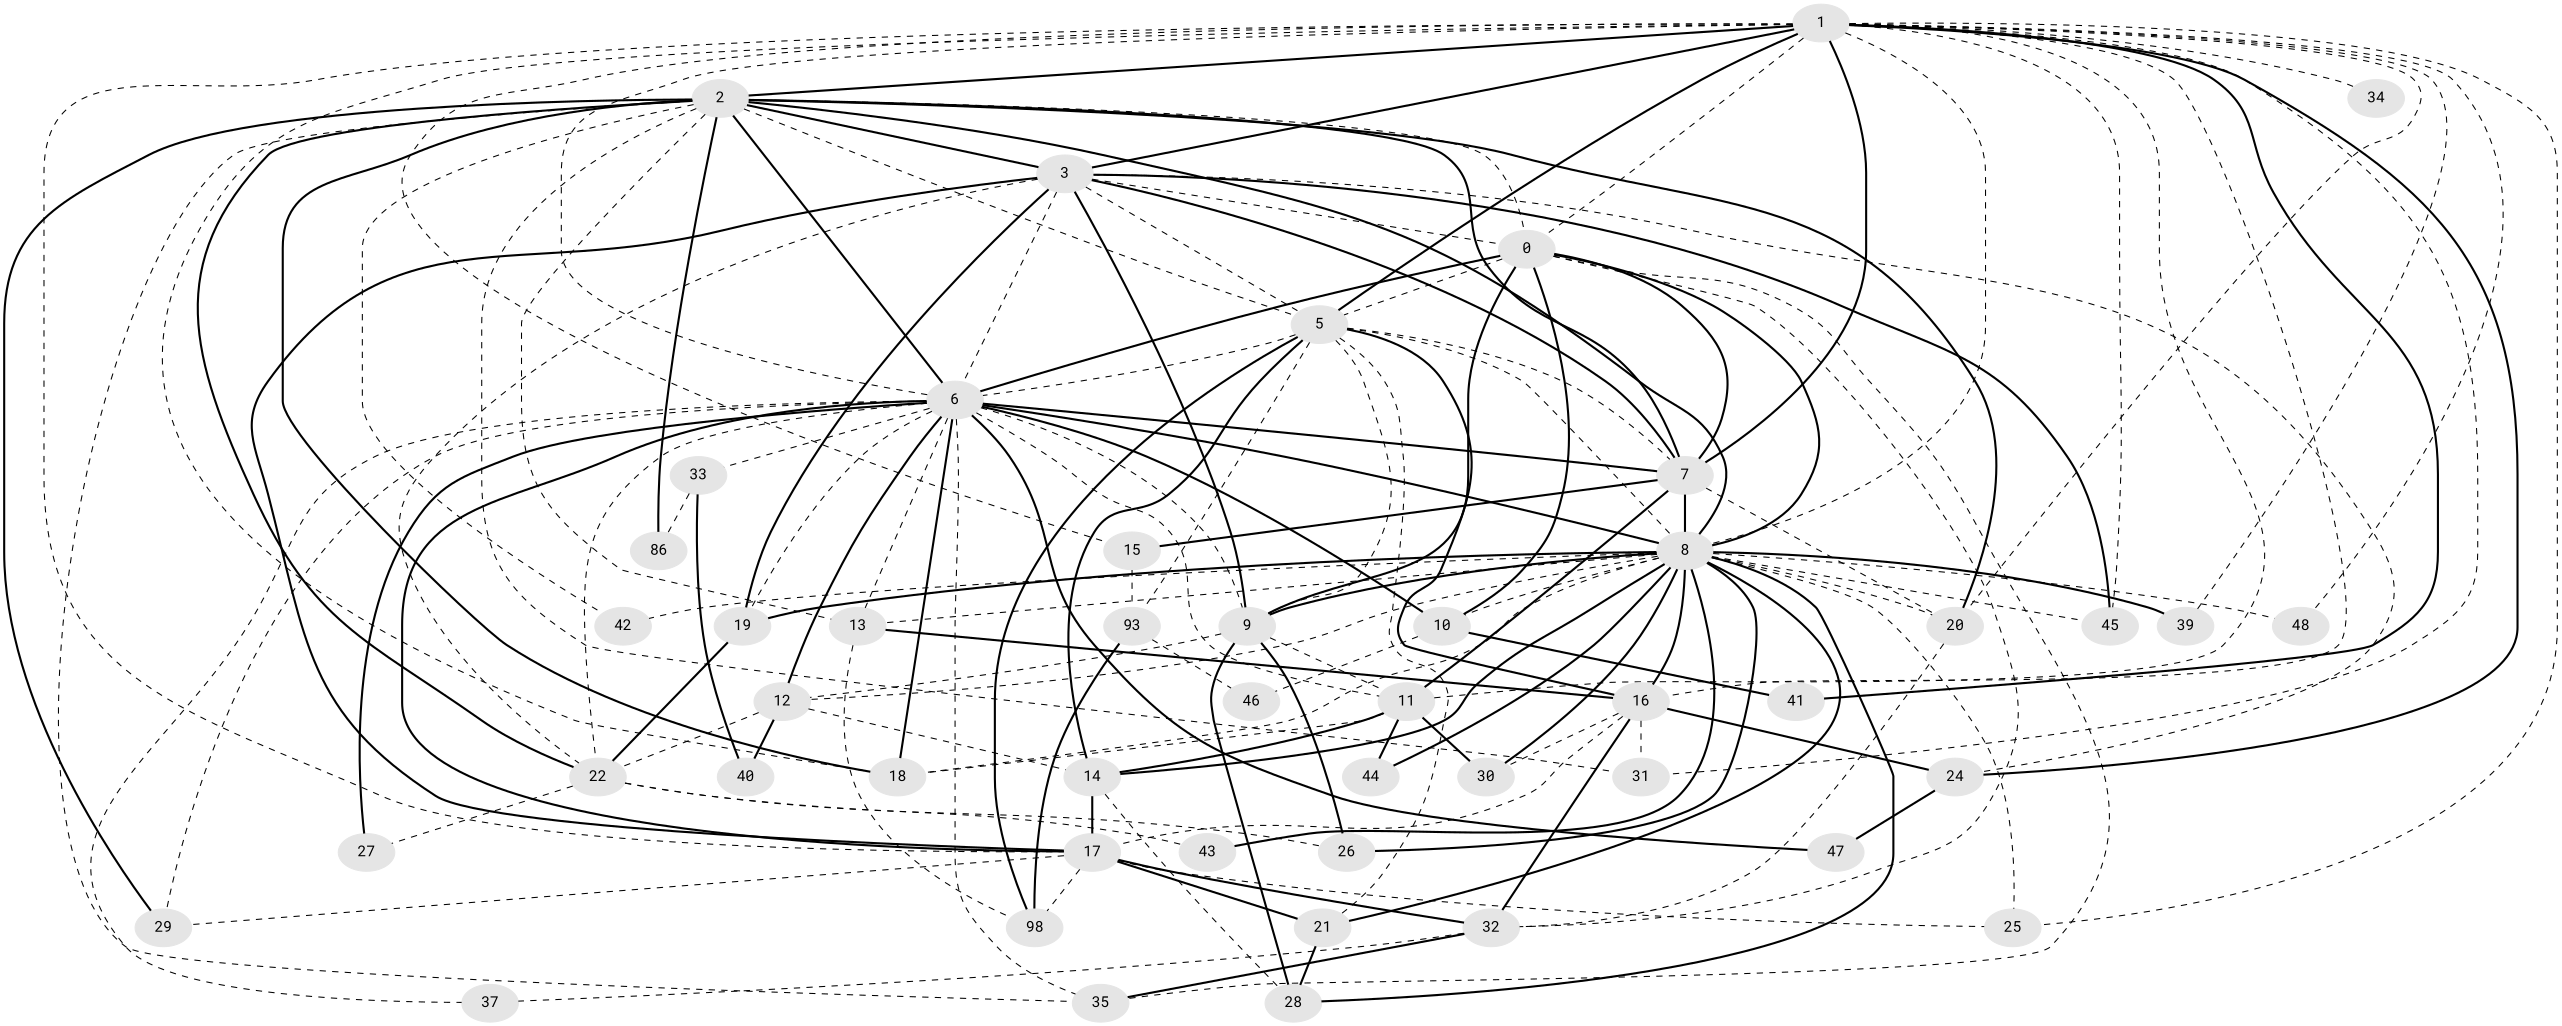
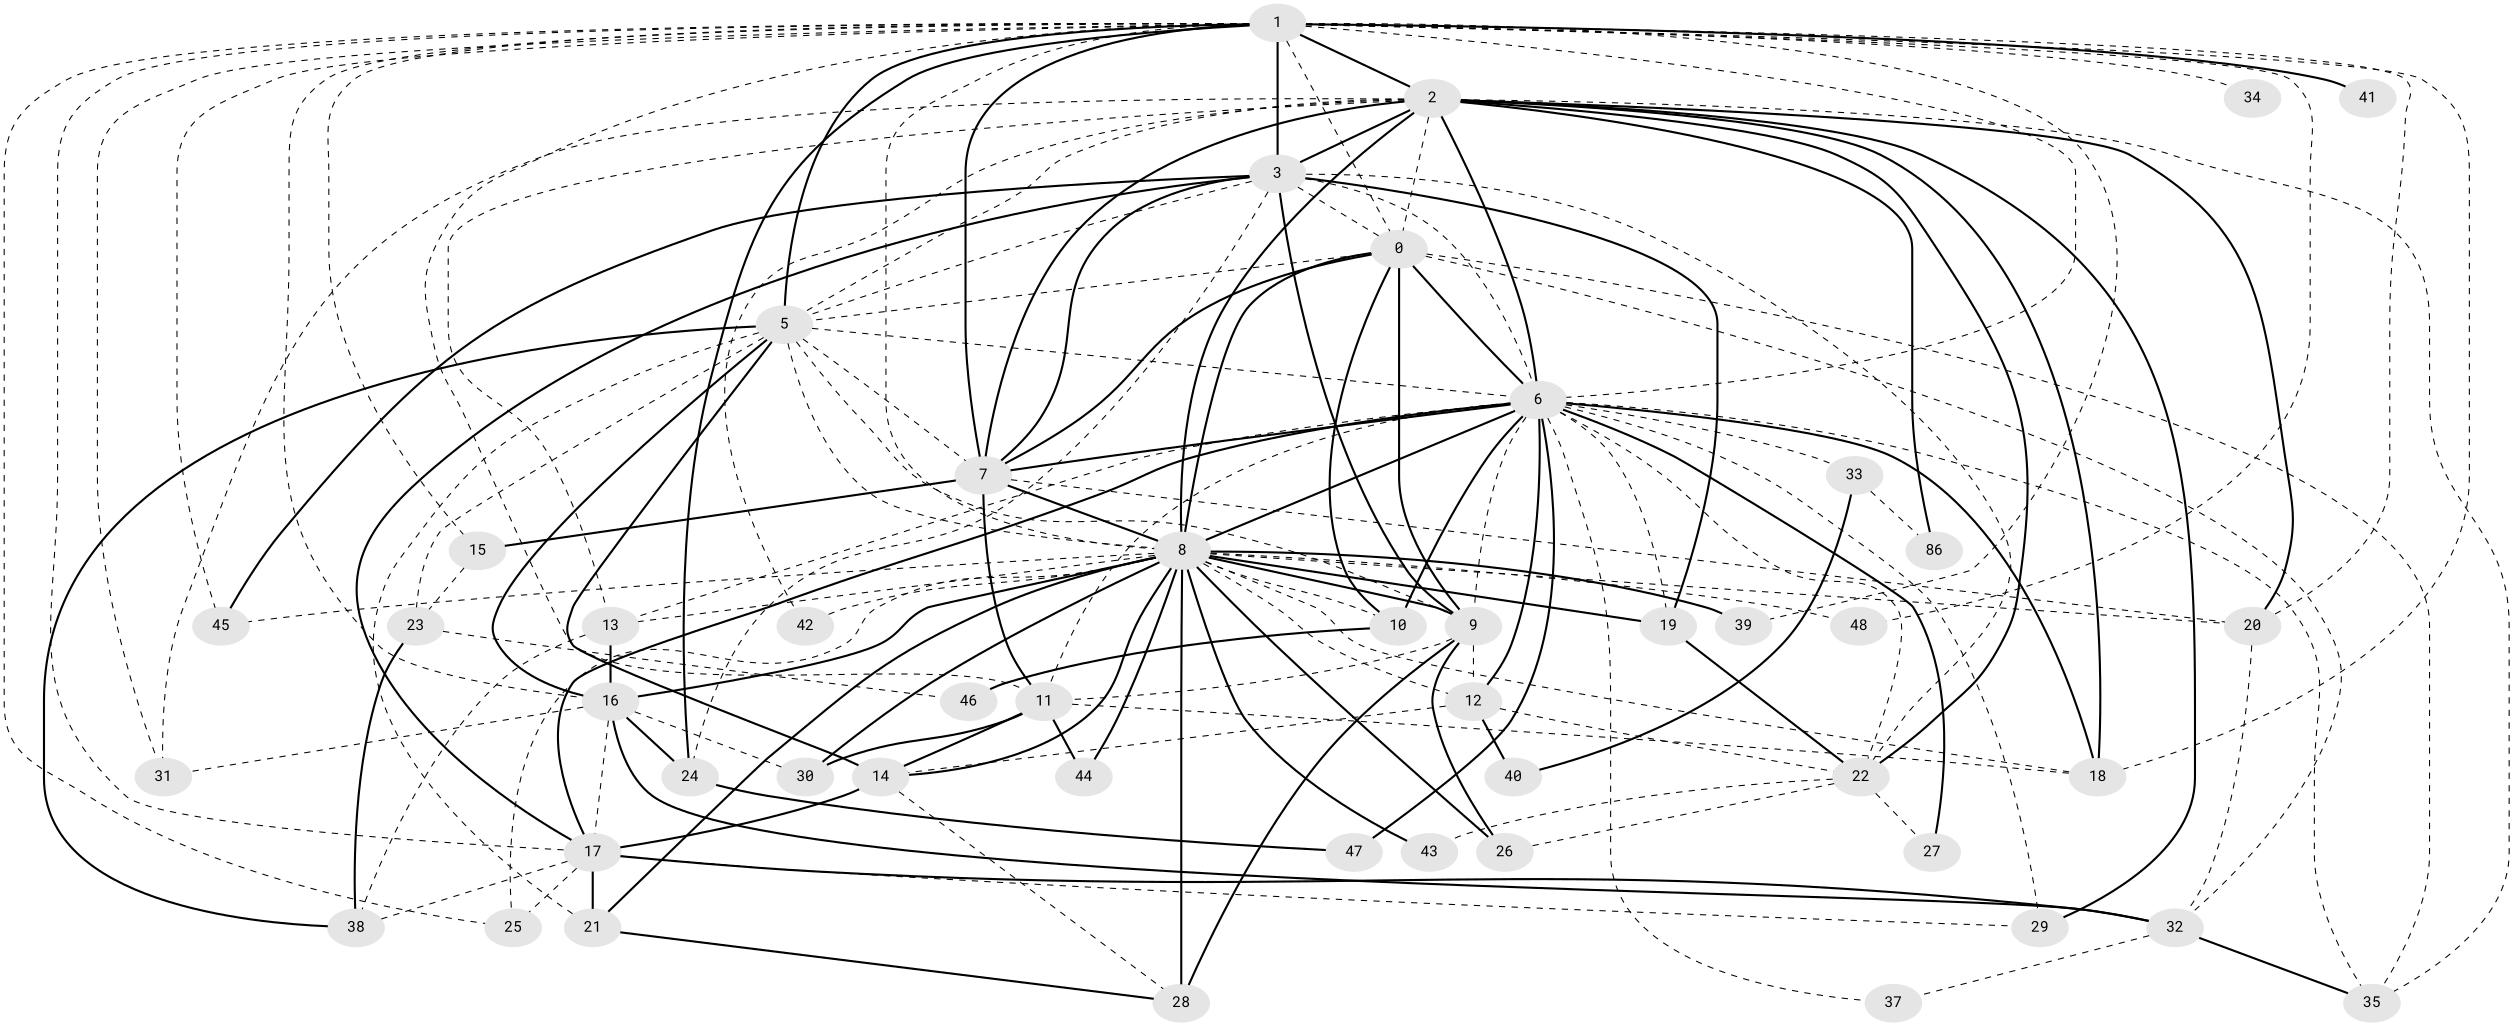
(1132, 626) -> (416, 626)
(1347, 664) -> (1168, 648)
(1626, 665) -> none
(1035, 928) -> (356, 928)
